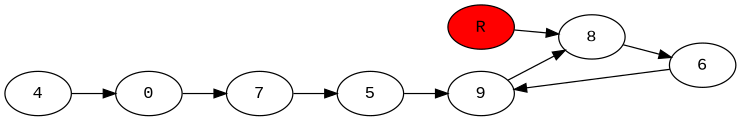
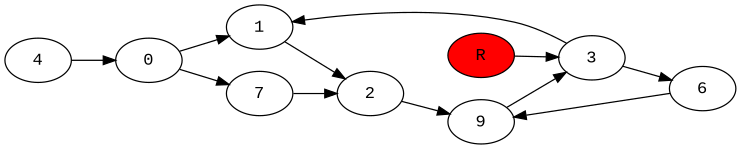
none -> (260, 27)
(592, 37) -> (592, 58)
(370, 94) -> (370, 94)
